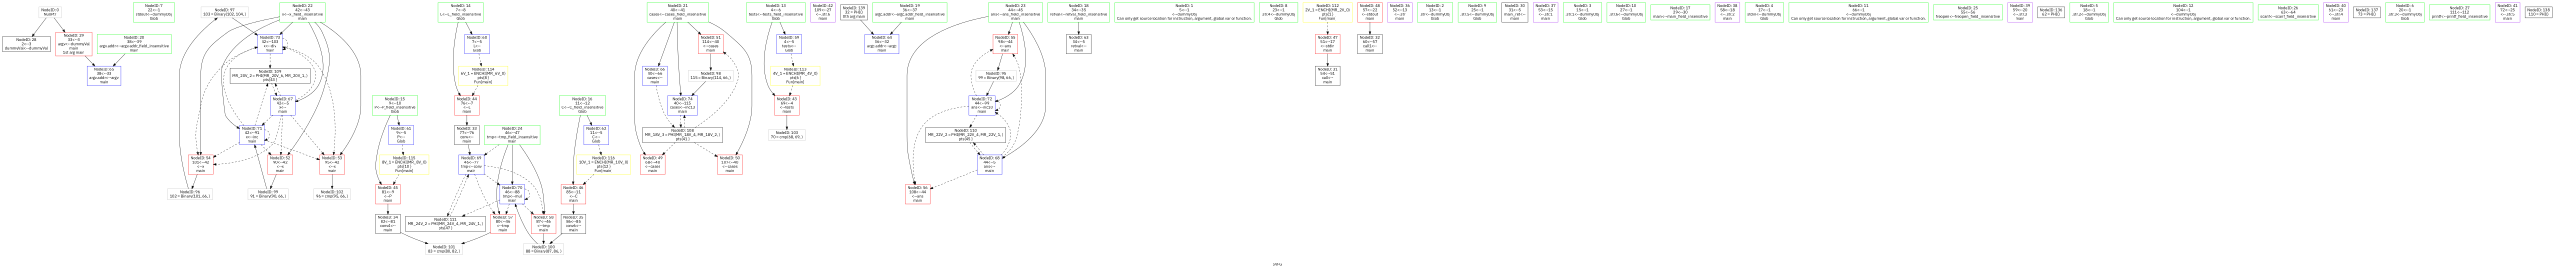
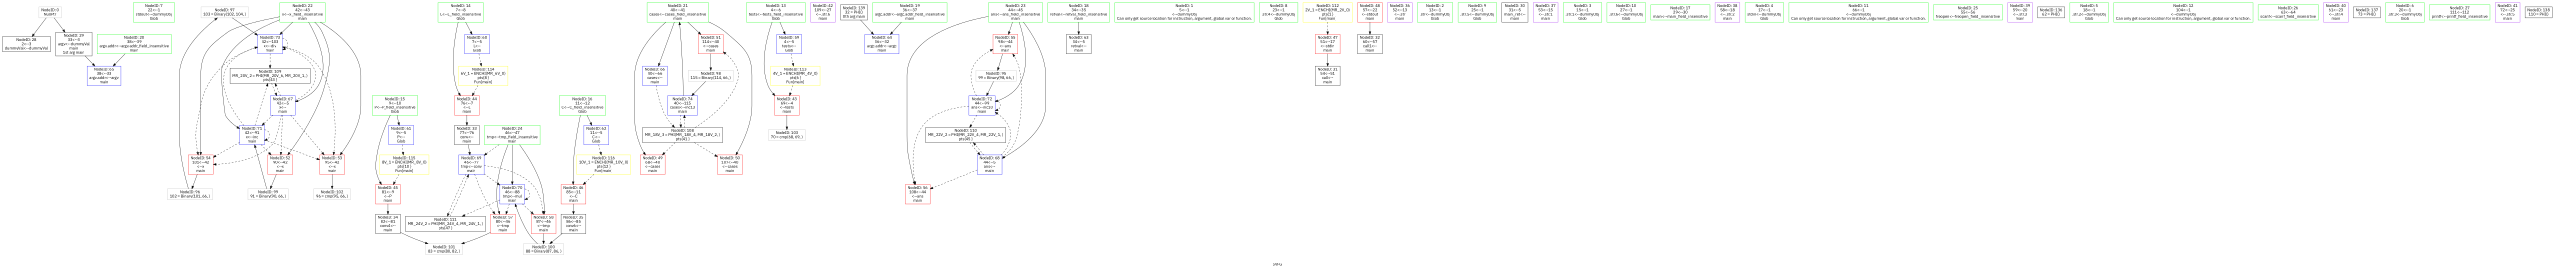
(74, 44) -> (74, 44)
(678, 58) -> (682, 60)
